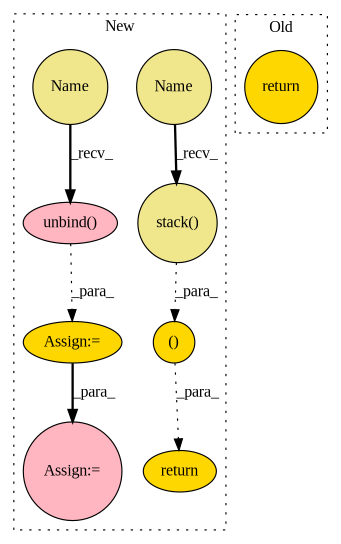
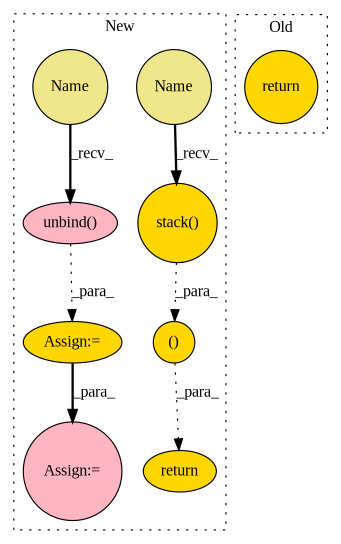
(178, 223) -> (178, 223)
